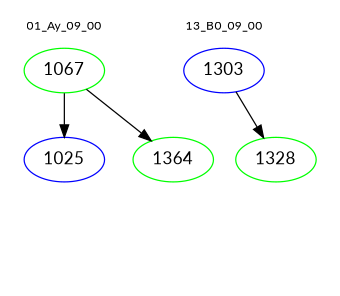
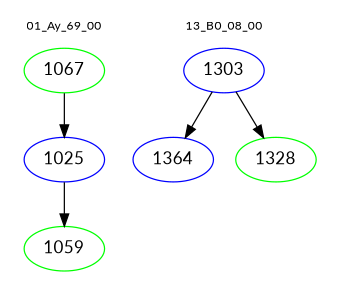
(64, 27) -> (64, 27)
(225, 27) -> (225, 27)
(106, 105) -> (202, 109)
(173, 160) -> (173, 160)
none -> (64, 249)
